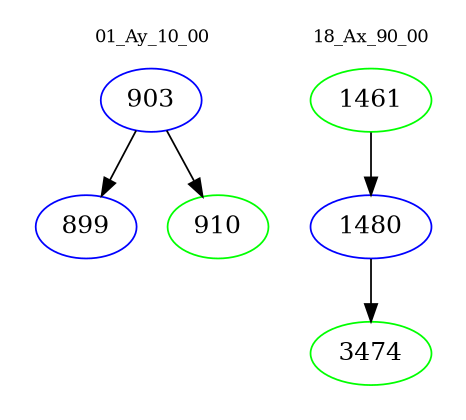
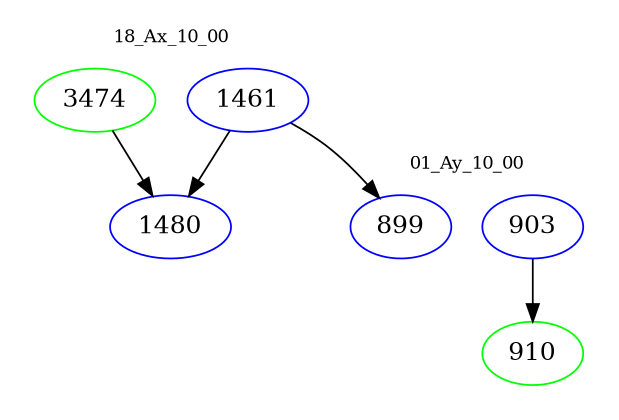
(371, 38) -> (171, 38)
(371, 100) -> (248, 100)
(123, 155) -> (347, 163)
(371, 282) -> (128, 156)
